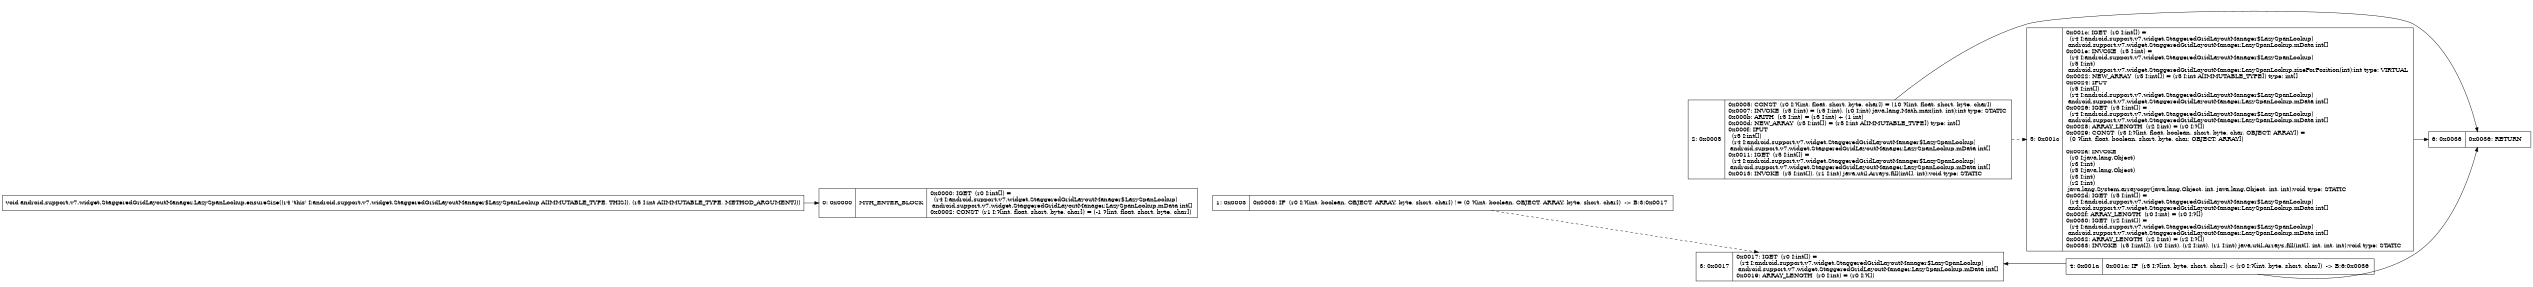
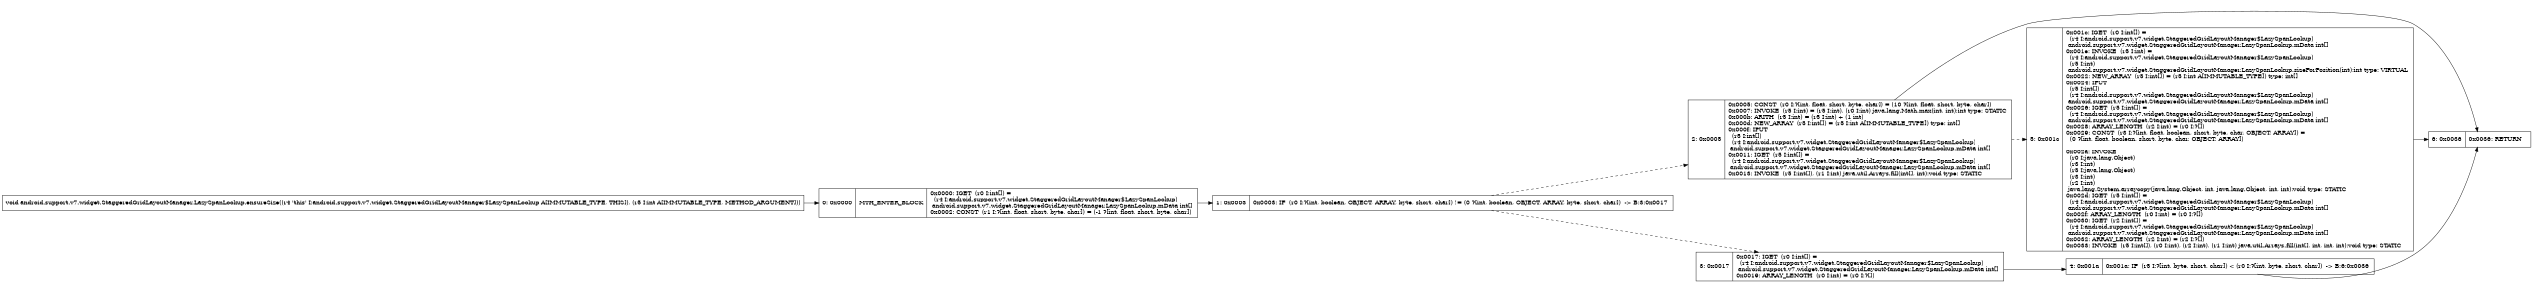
none -> (1588, 180)
none -> (1203, 203)
(2037, 264) -> (2033, 269)
